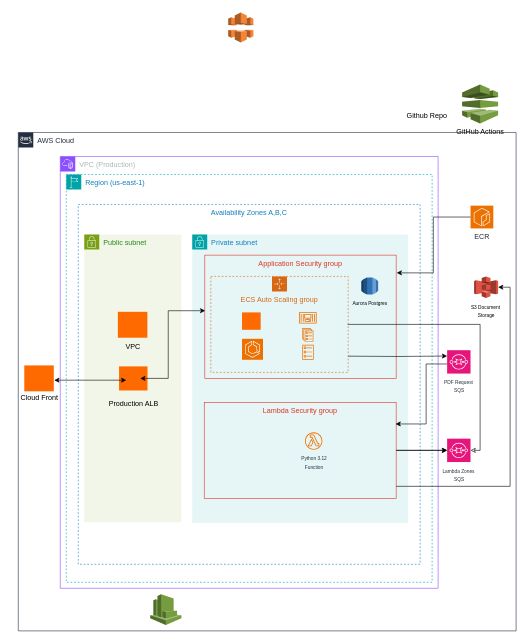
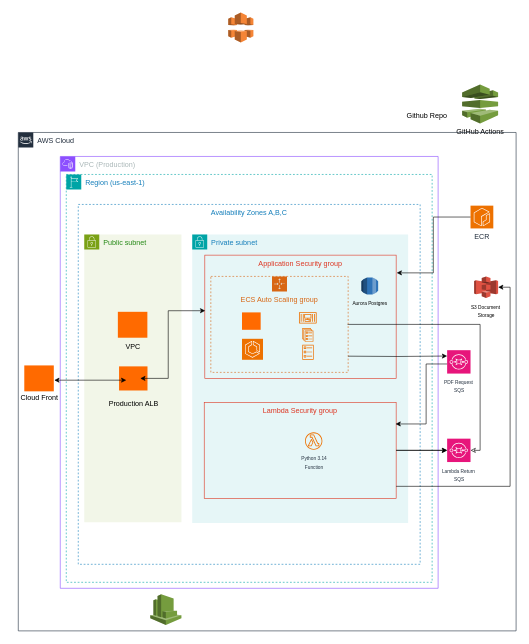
(314, 463) -> (314, 463)
(460, 475) -> (460, 475)
